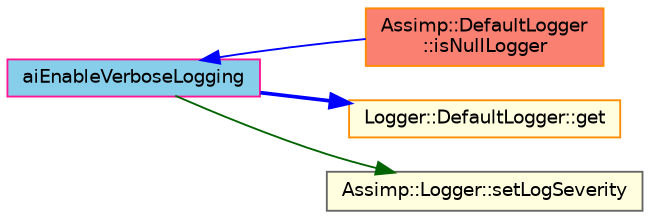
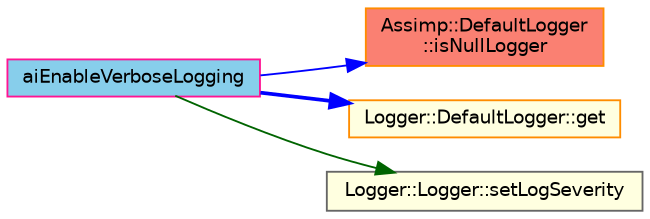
(293, 47) -> (304, 71)
(485, 191) -> (485, 191)
